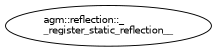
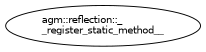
(108, 26) -> (103, 26)
